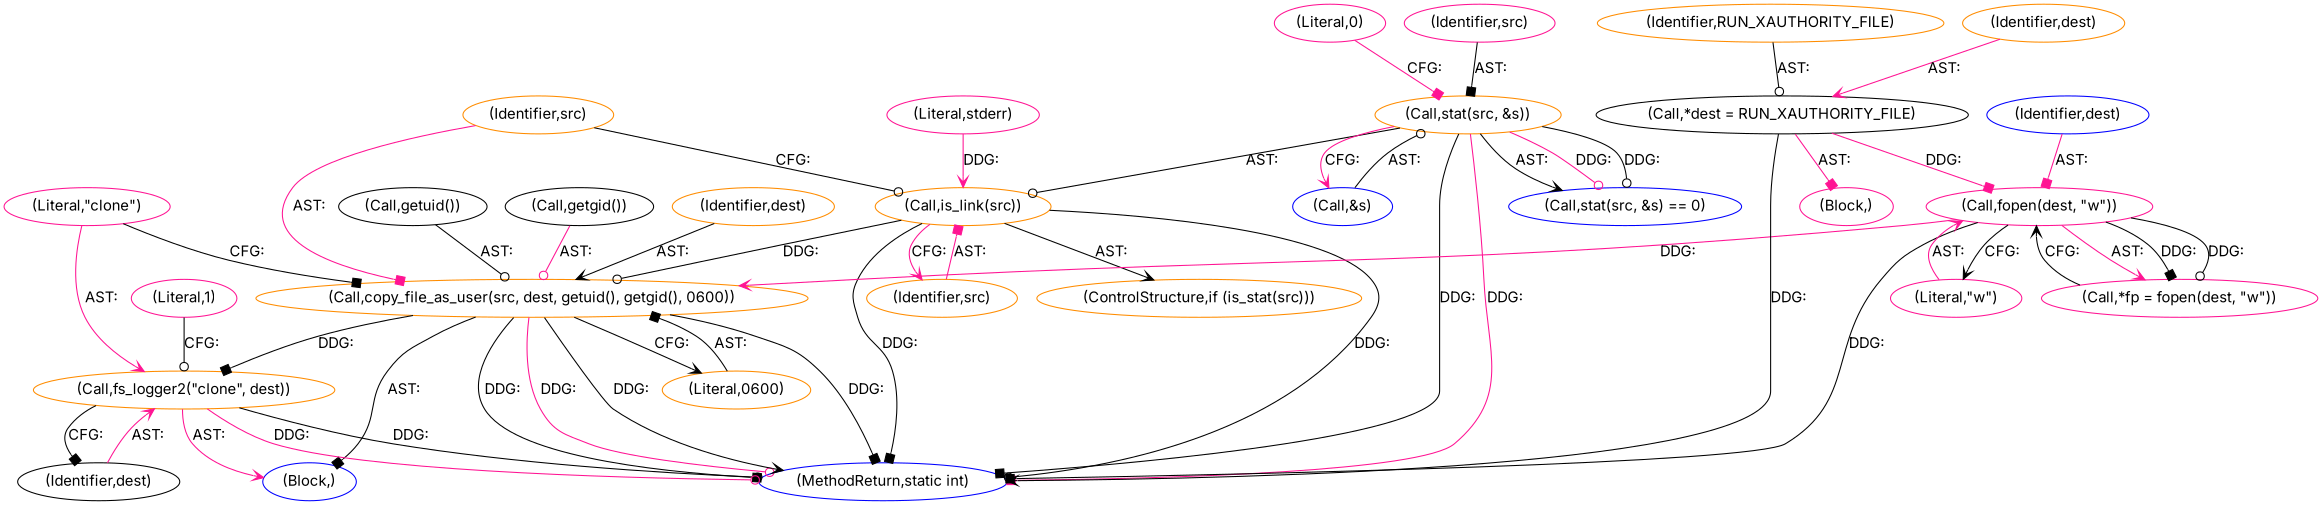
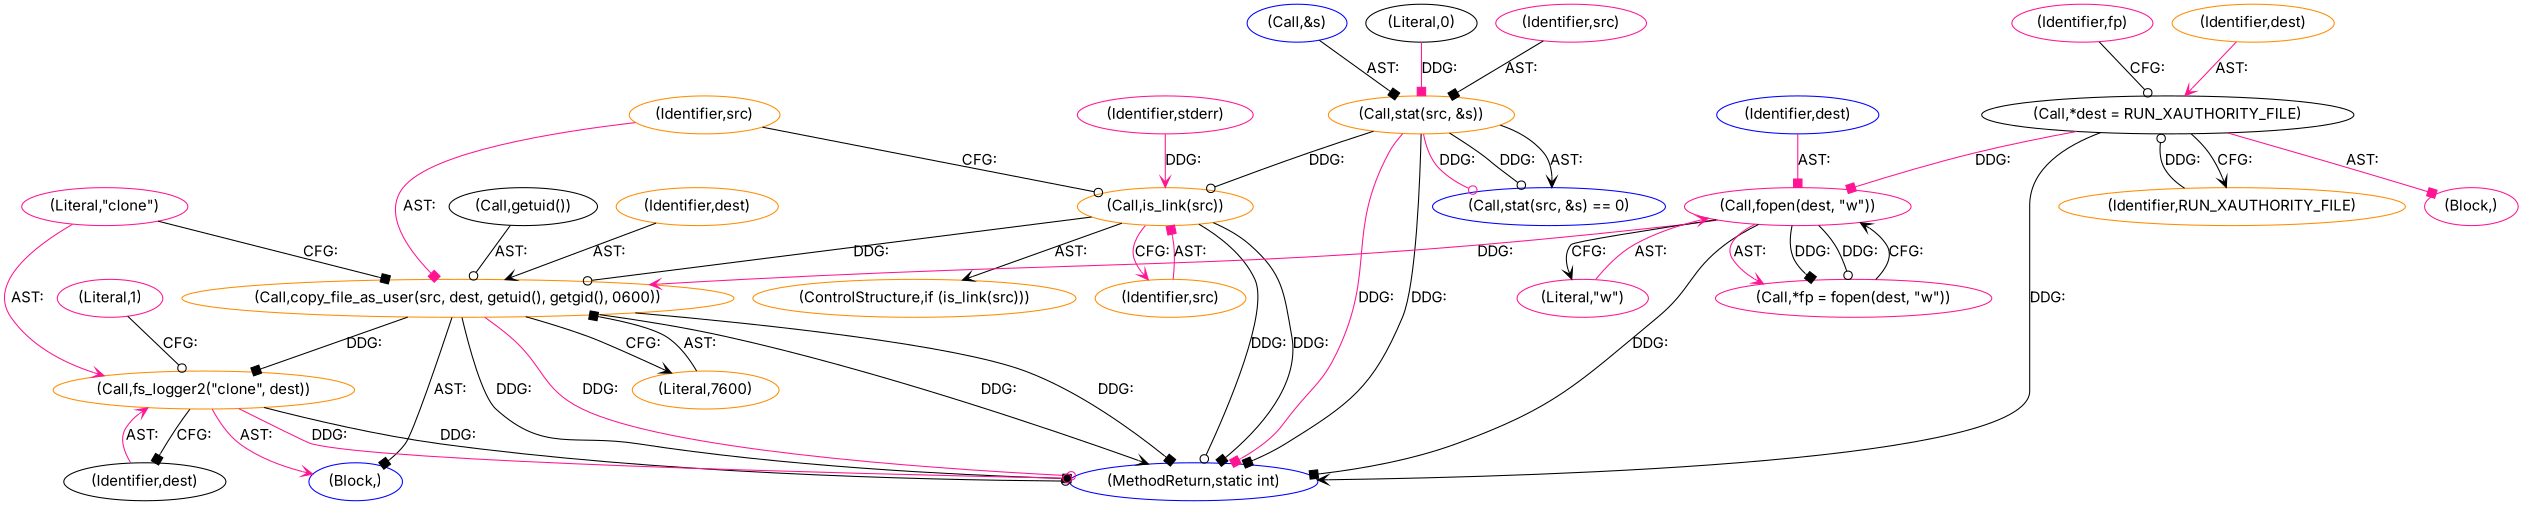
(1330, 23) -> (1421, 23)
none -> (2082, 23)
(1426, 69) -> (1441, 69)
(1795, 69) -> (2185, 161)
(963, 115) -> (1165, 115)
(1331, 147) -> none
none -> (2210, 154)
(1382, 157) -> (1354, 65)
(1264, 161) -> (1329, 161)
(579, 207) -> none
(1199, 298) -> (914, 298)
(736, 390) -> (706, 390)
